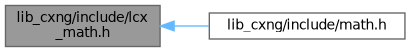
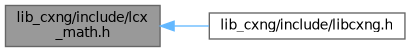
(307, 26) -> (307, 26)
